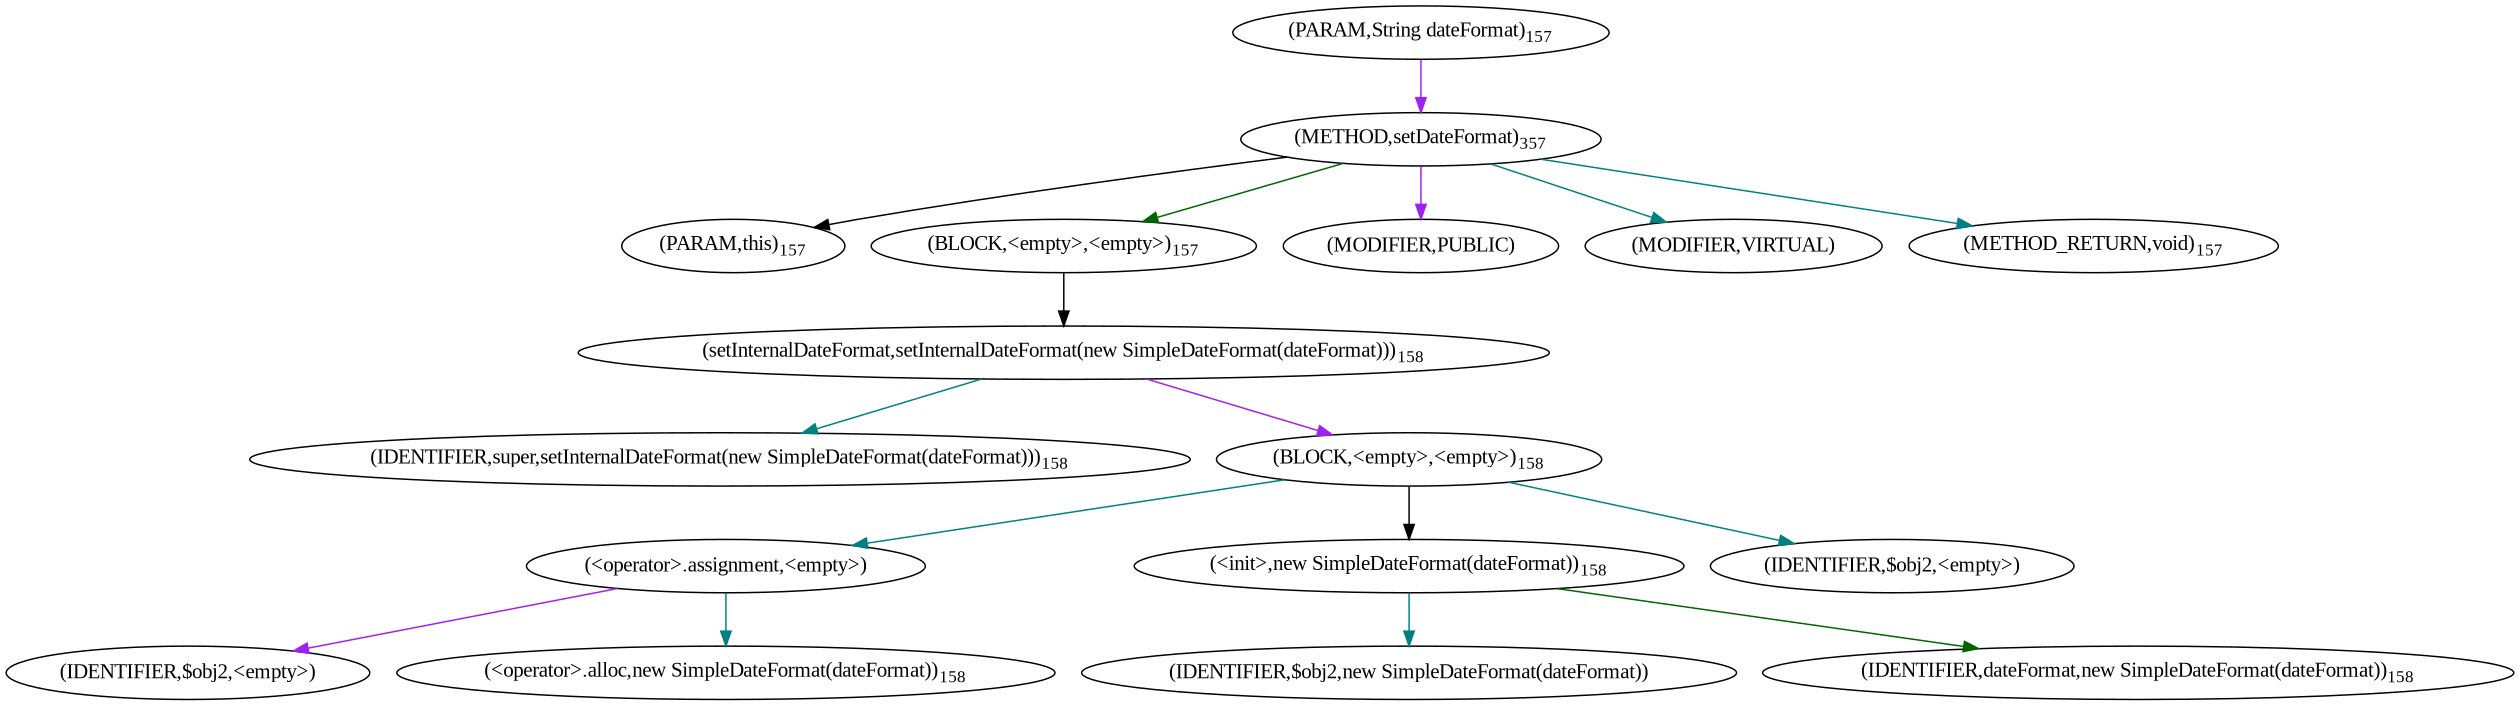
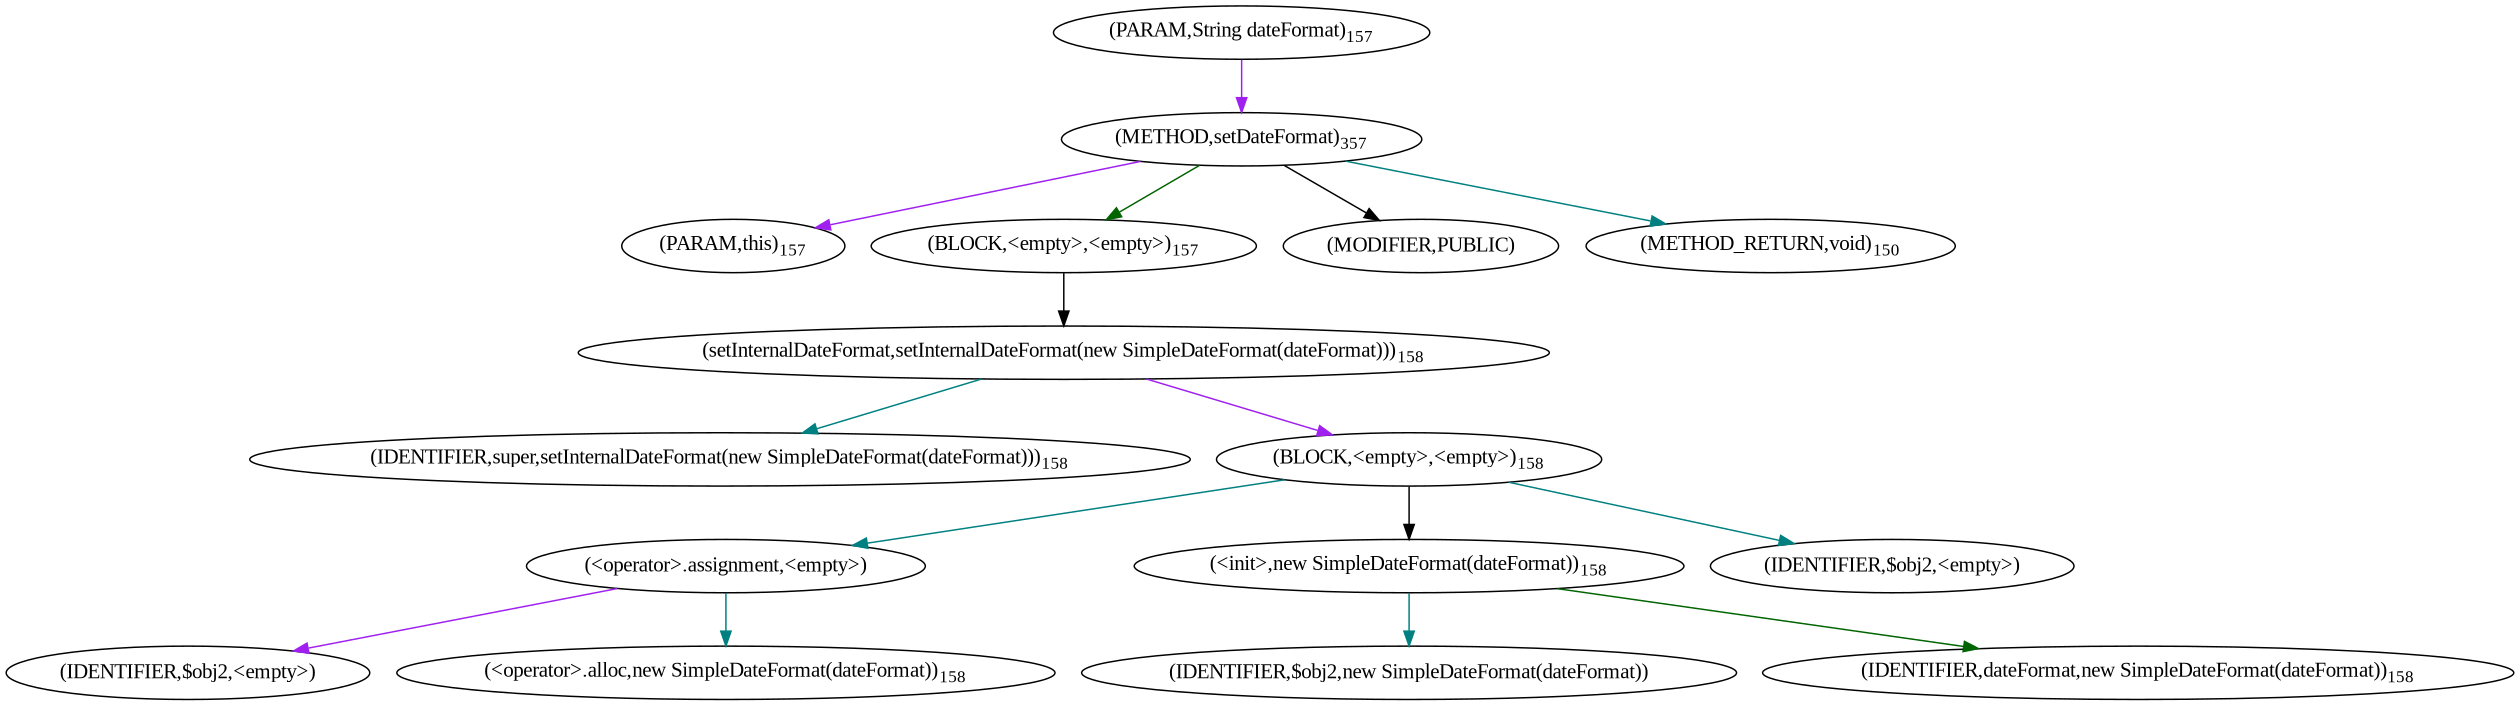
(1421, 185) -> (1325, 189)
(1058, 188) -> (985, 193)
(2210, 244) -> (1887, 244)
(1734, 246) -> none
